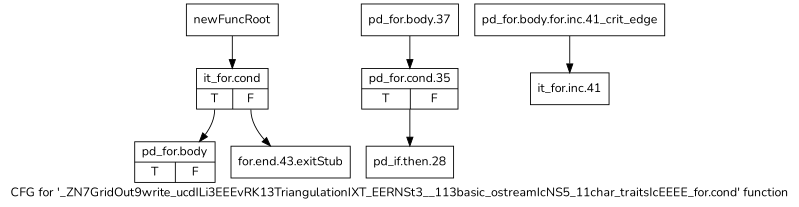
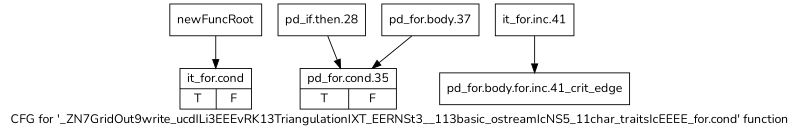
(570, 50) -> (535, 50)
(410, 123) -> (333, 48)
(175, 162) -> none
(291, 162) -> none
